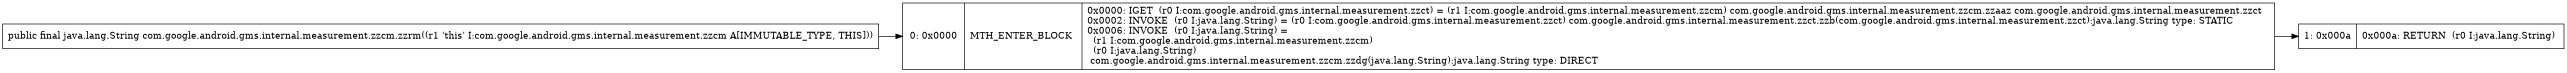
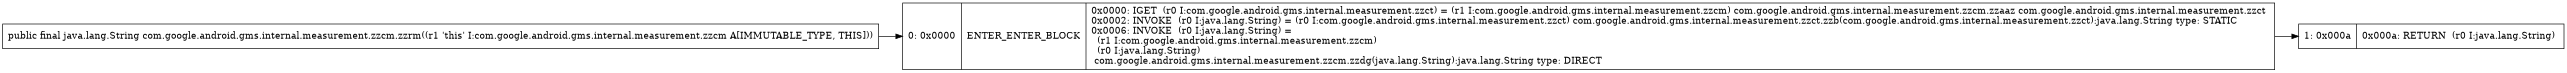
(1021, 36) -> (1024, 36)
